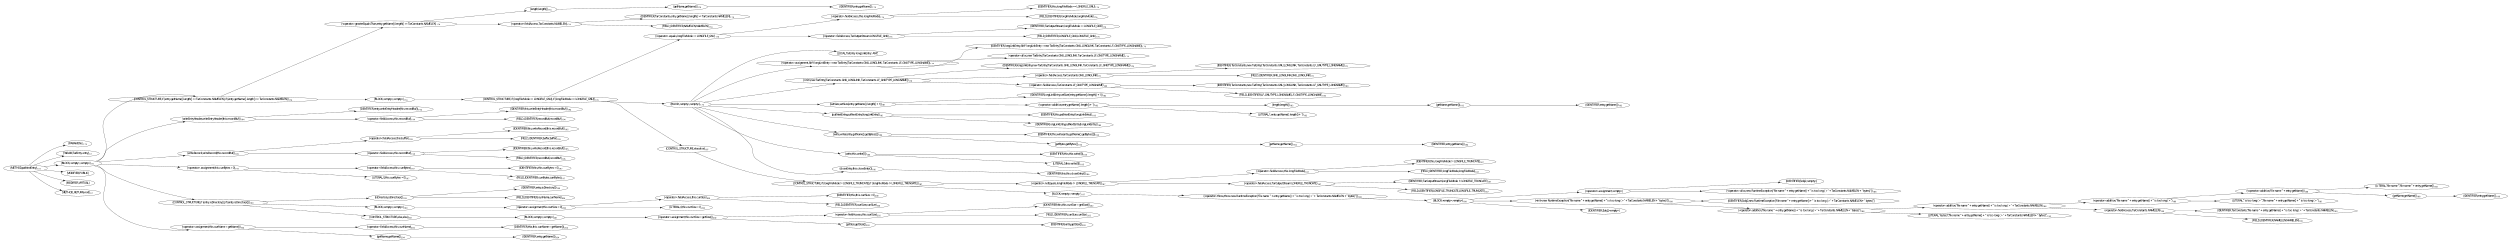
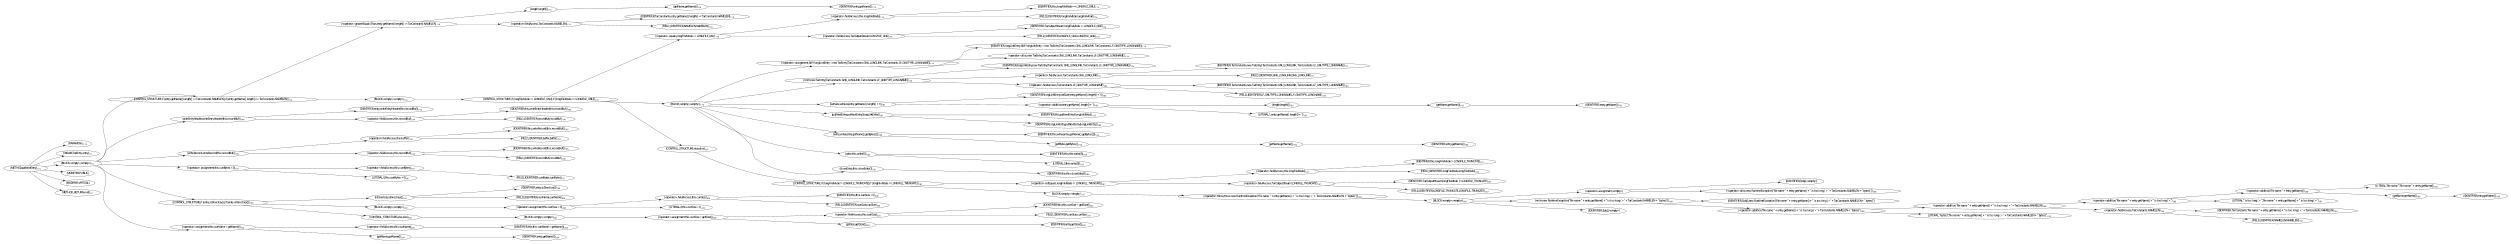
(858, 53) -> none
(541, 168) -> none
